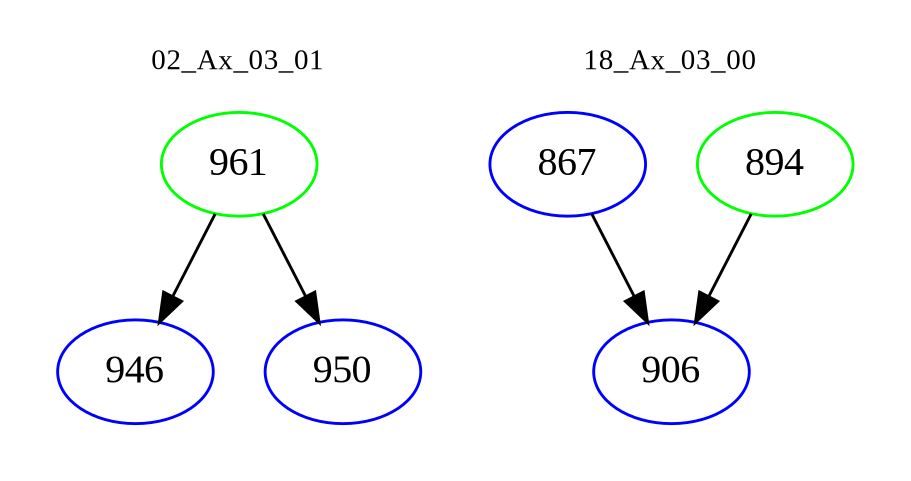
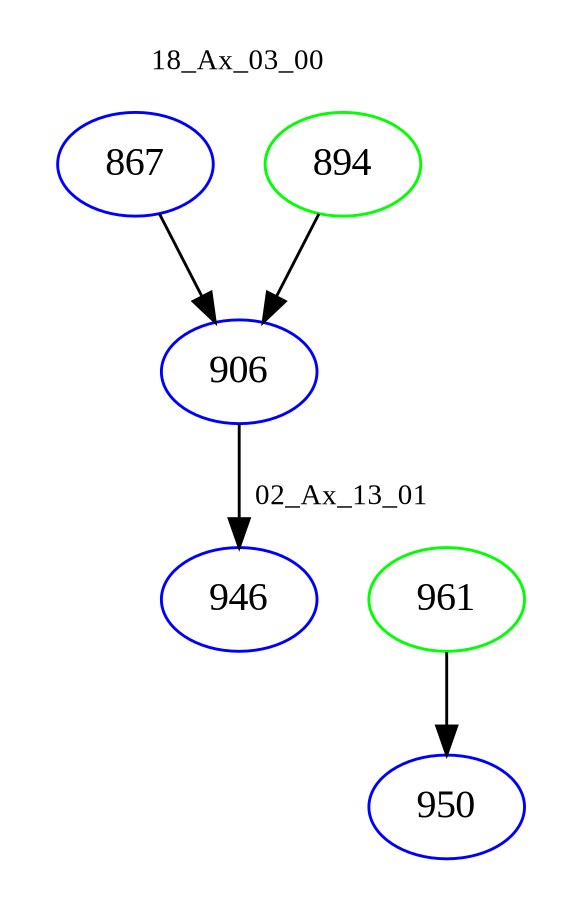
(239, 62) -> (343, 497)
(194, 255) -> (239, 487)
